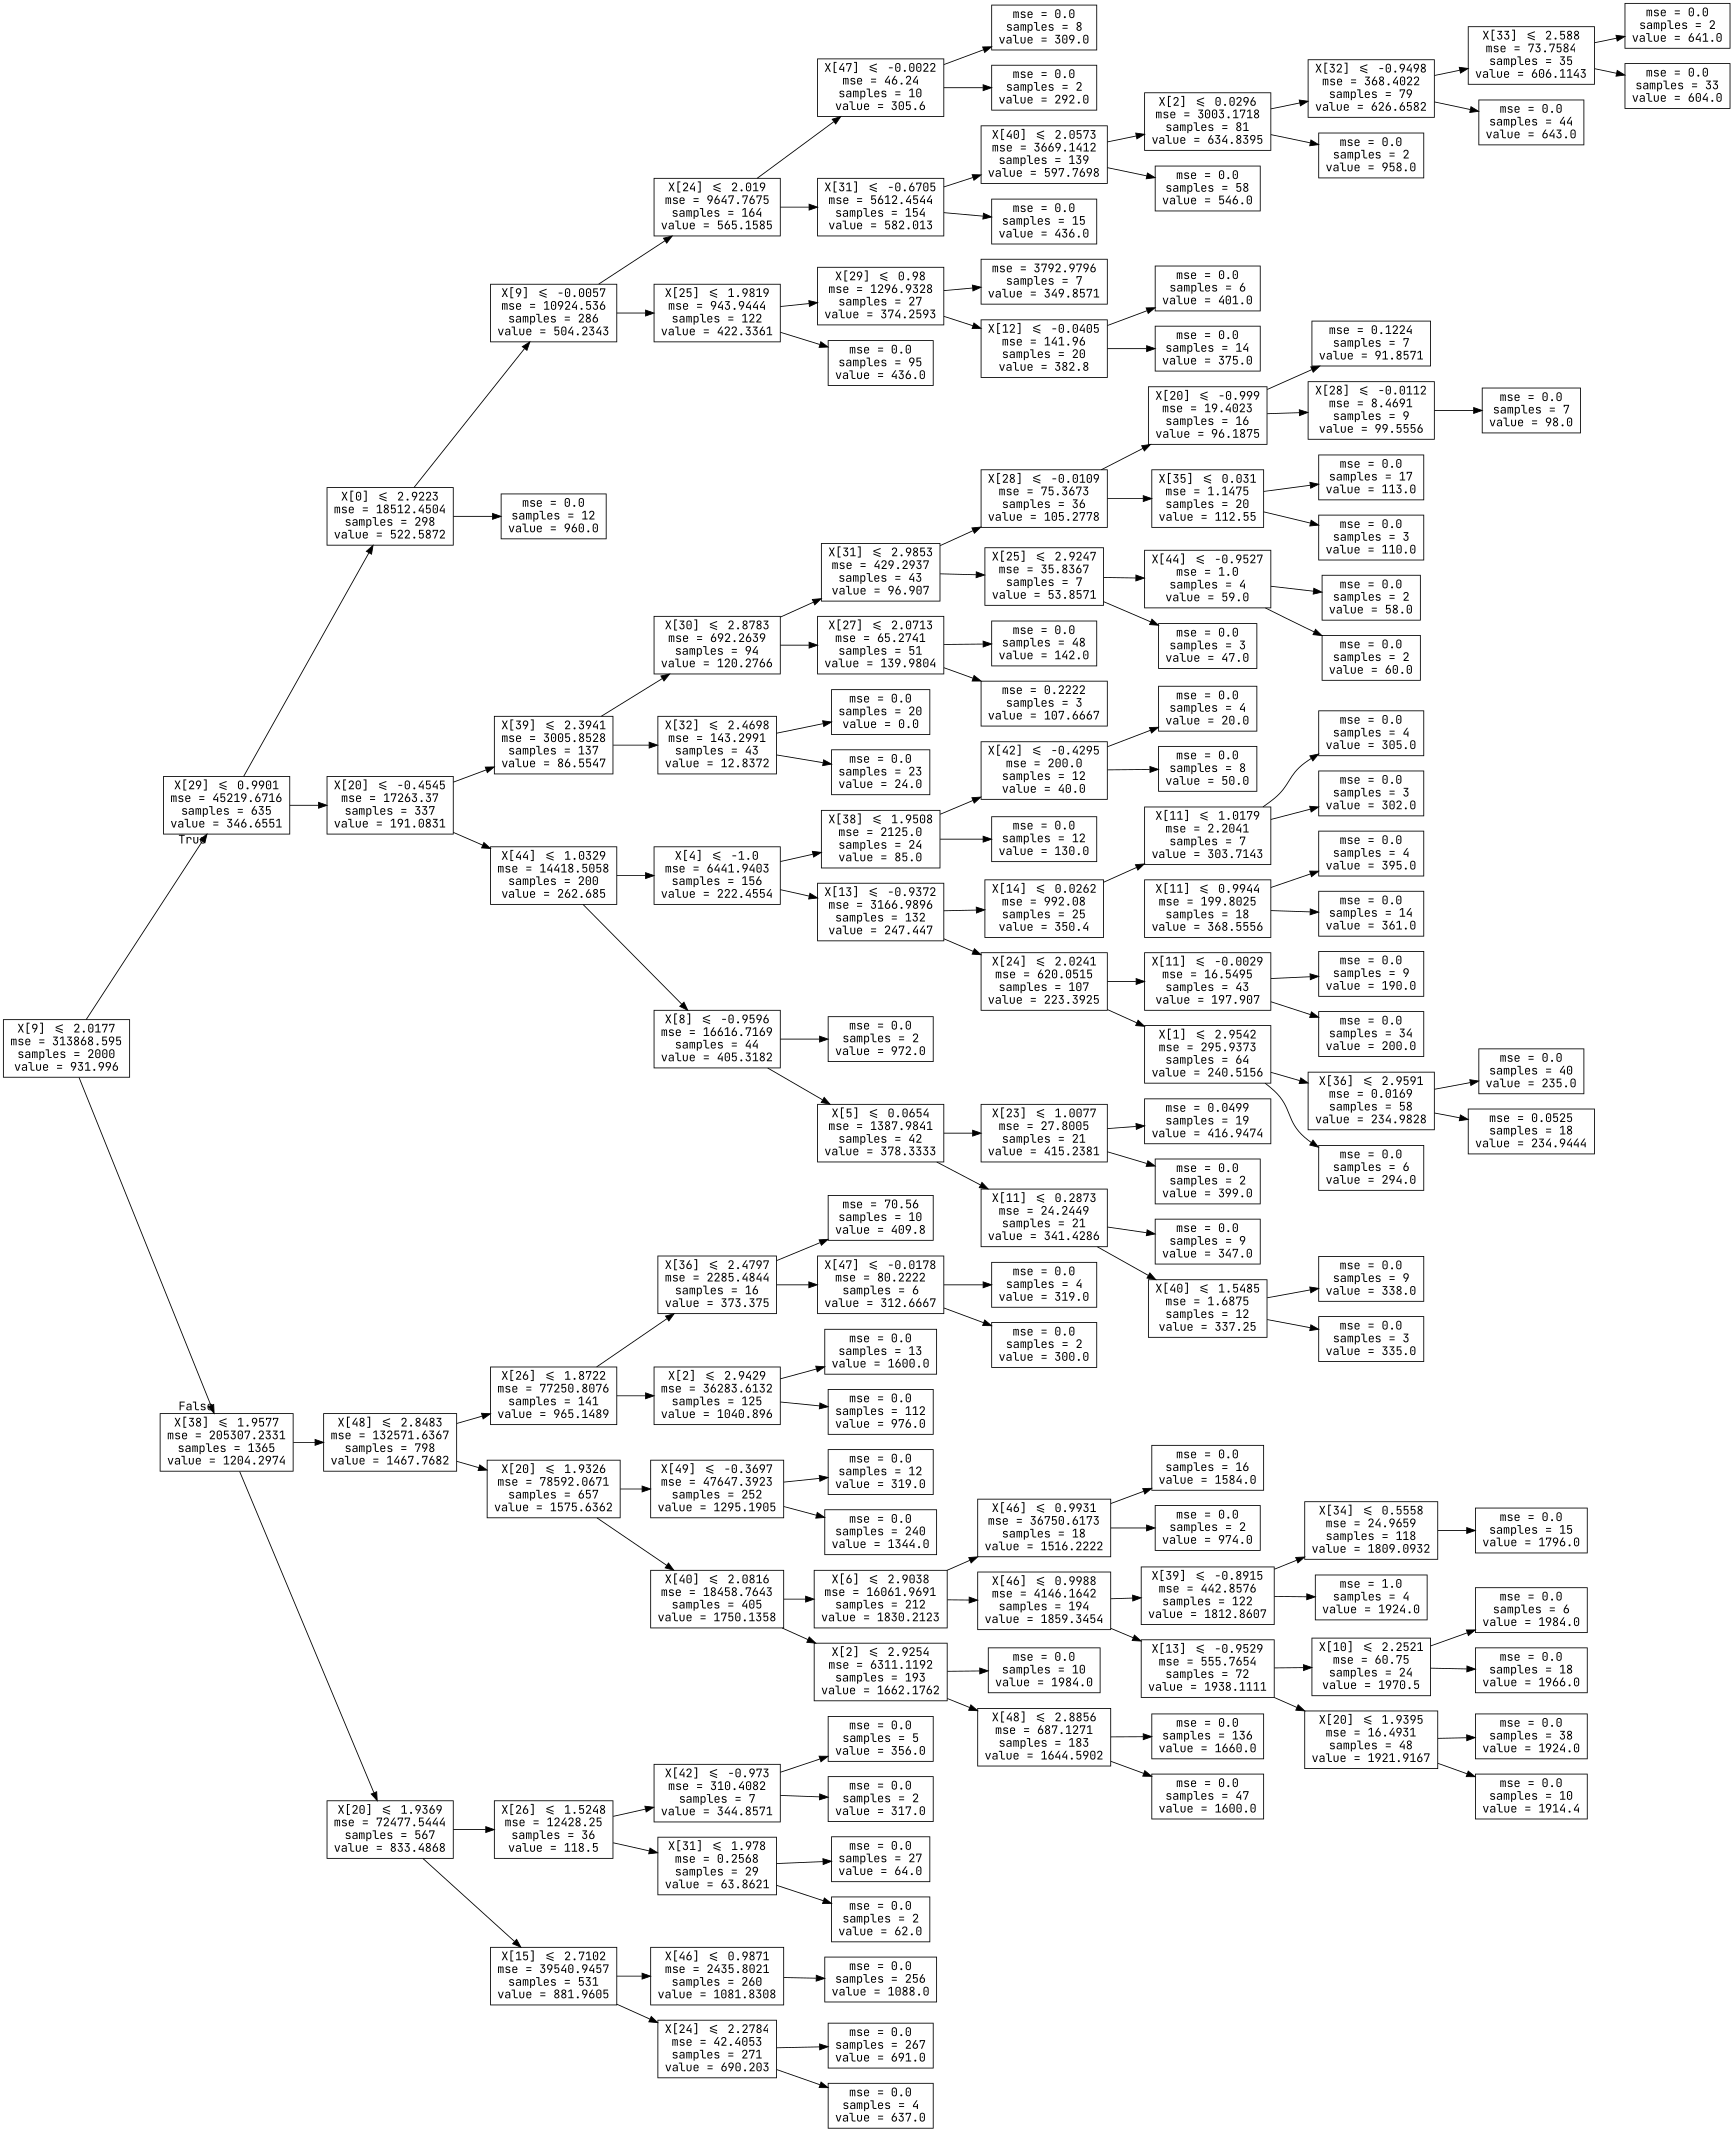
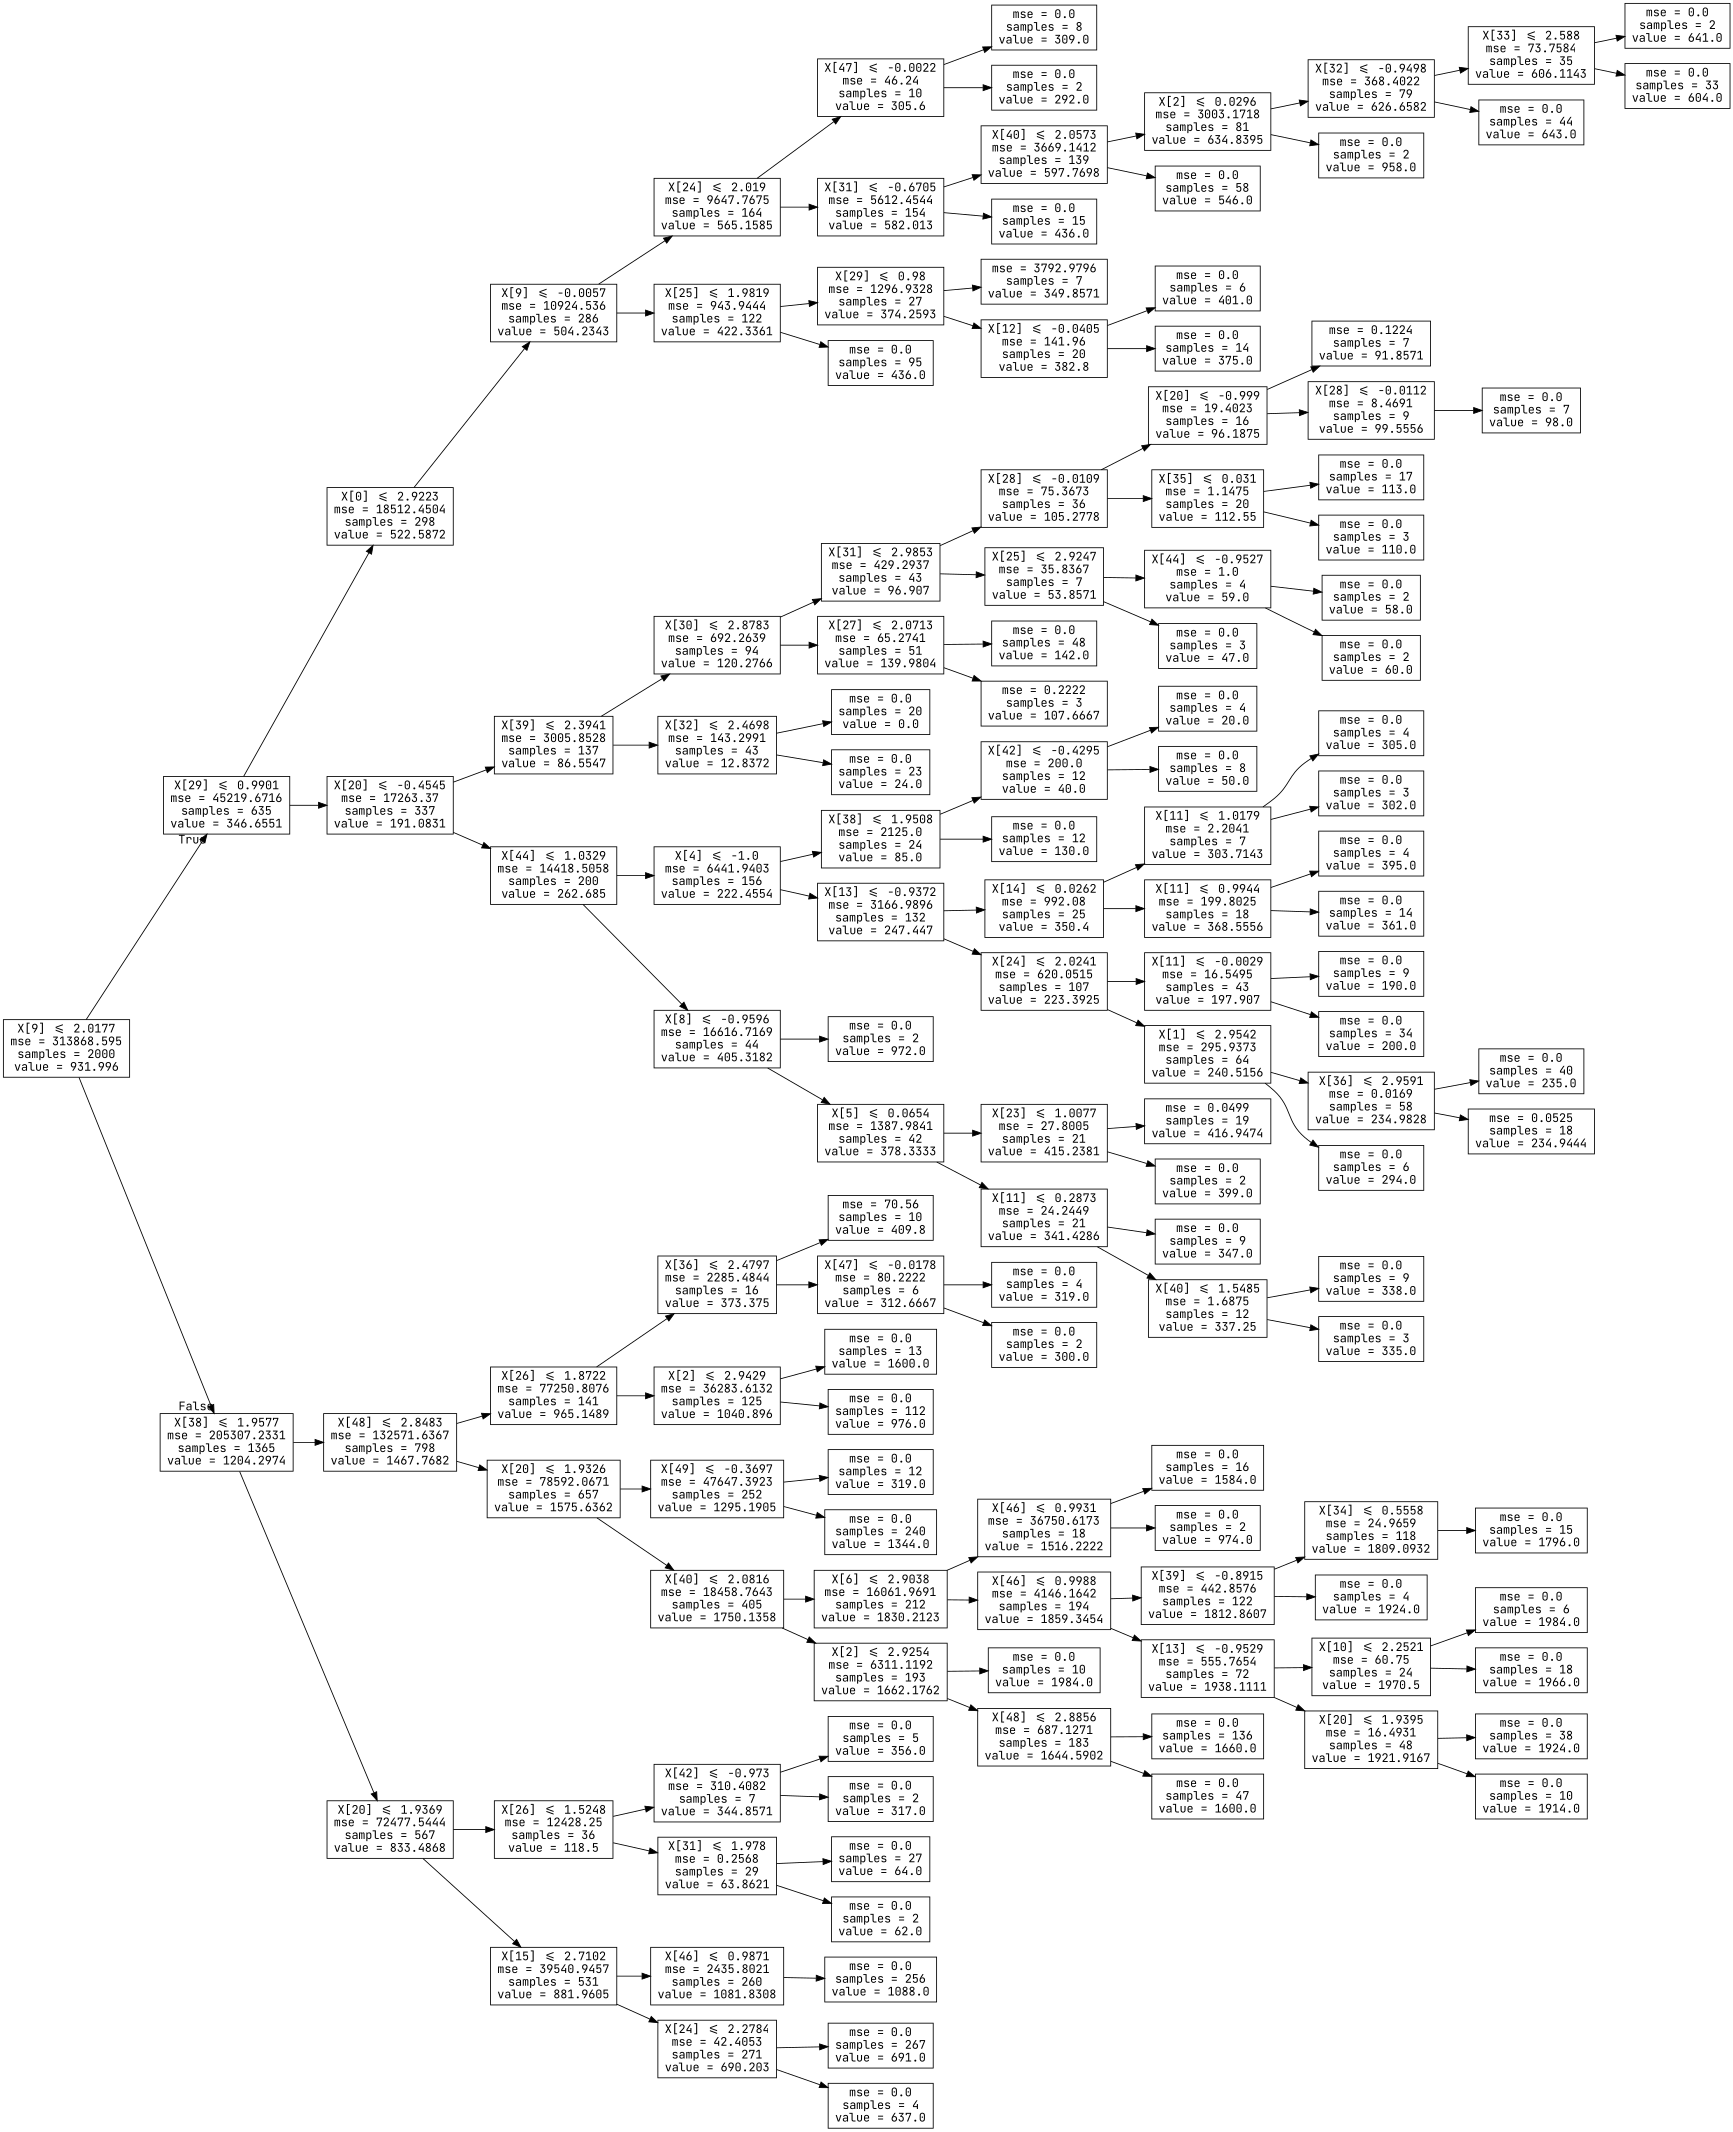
(554, 516) -> none
none -> (1120, 909)
(1371, 1597) -> (1371, 1597)
(1531, 1797) -> (1531, 1797)
